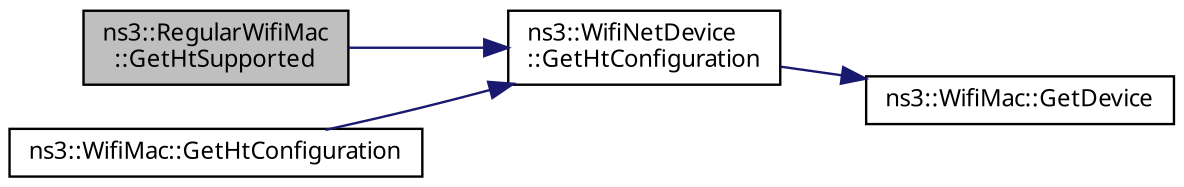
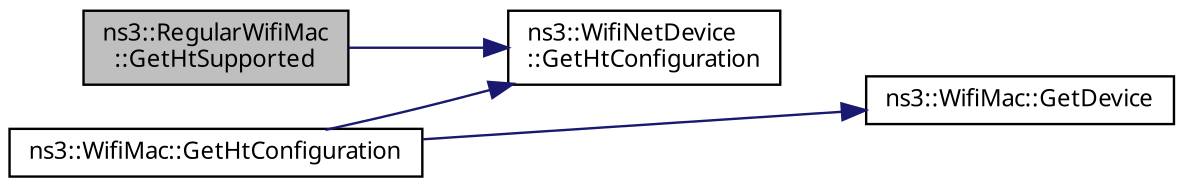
(811, 71) -> (632, 126)
